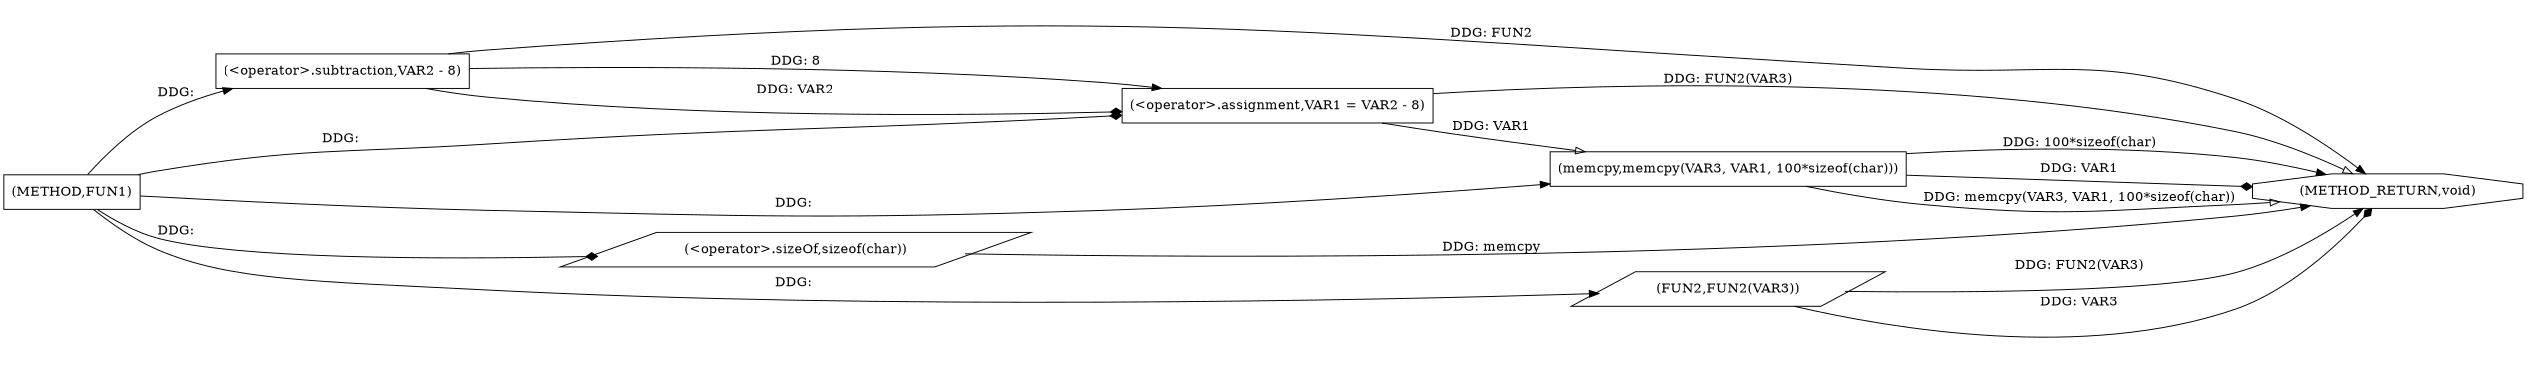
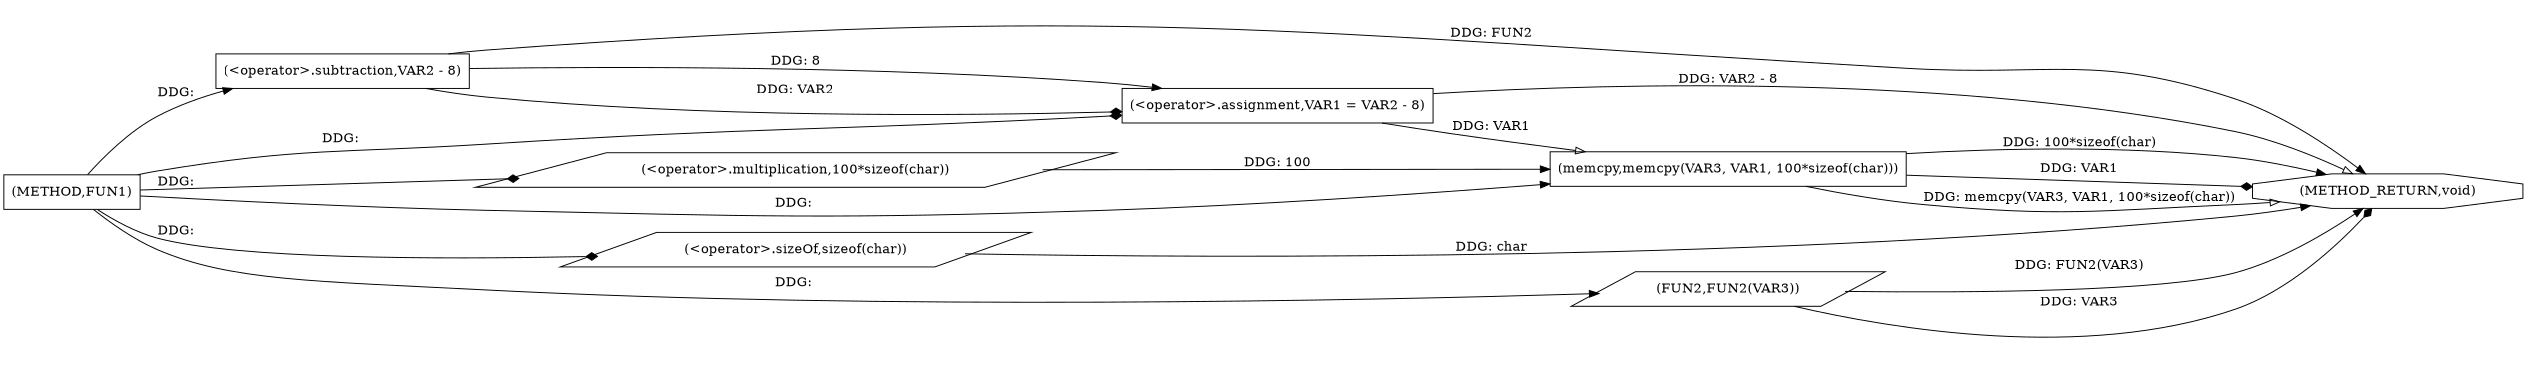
(1728, 79) -> (1728, 79)
none -> (796, 170)
(1492, 247) -> (1492, 247)
